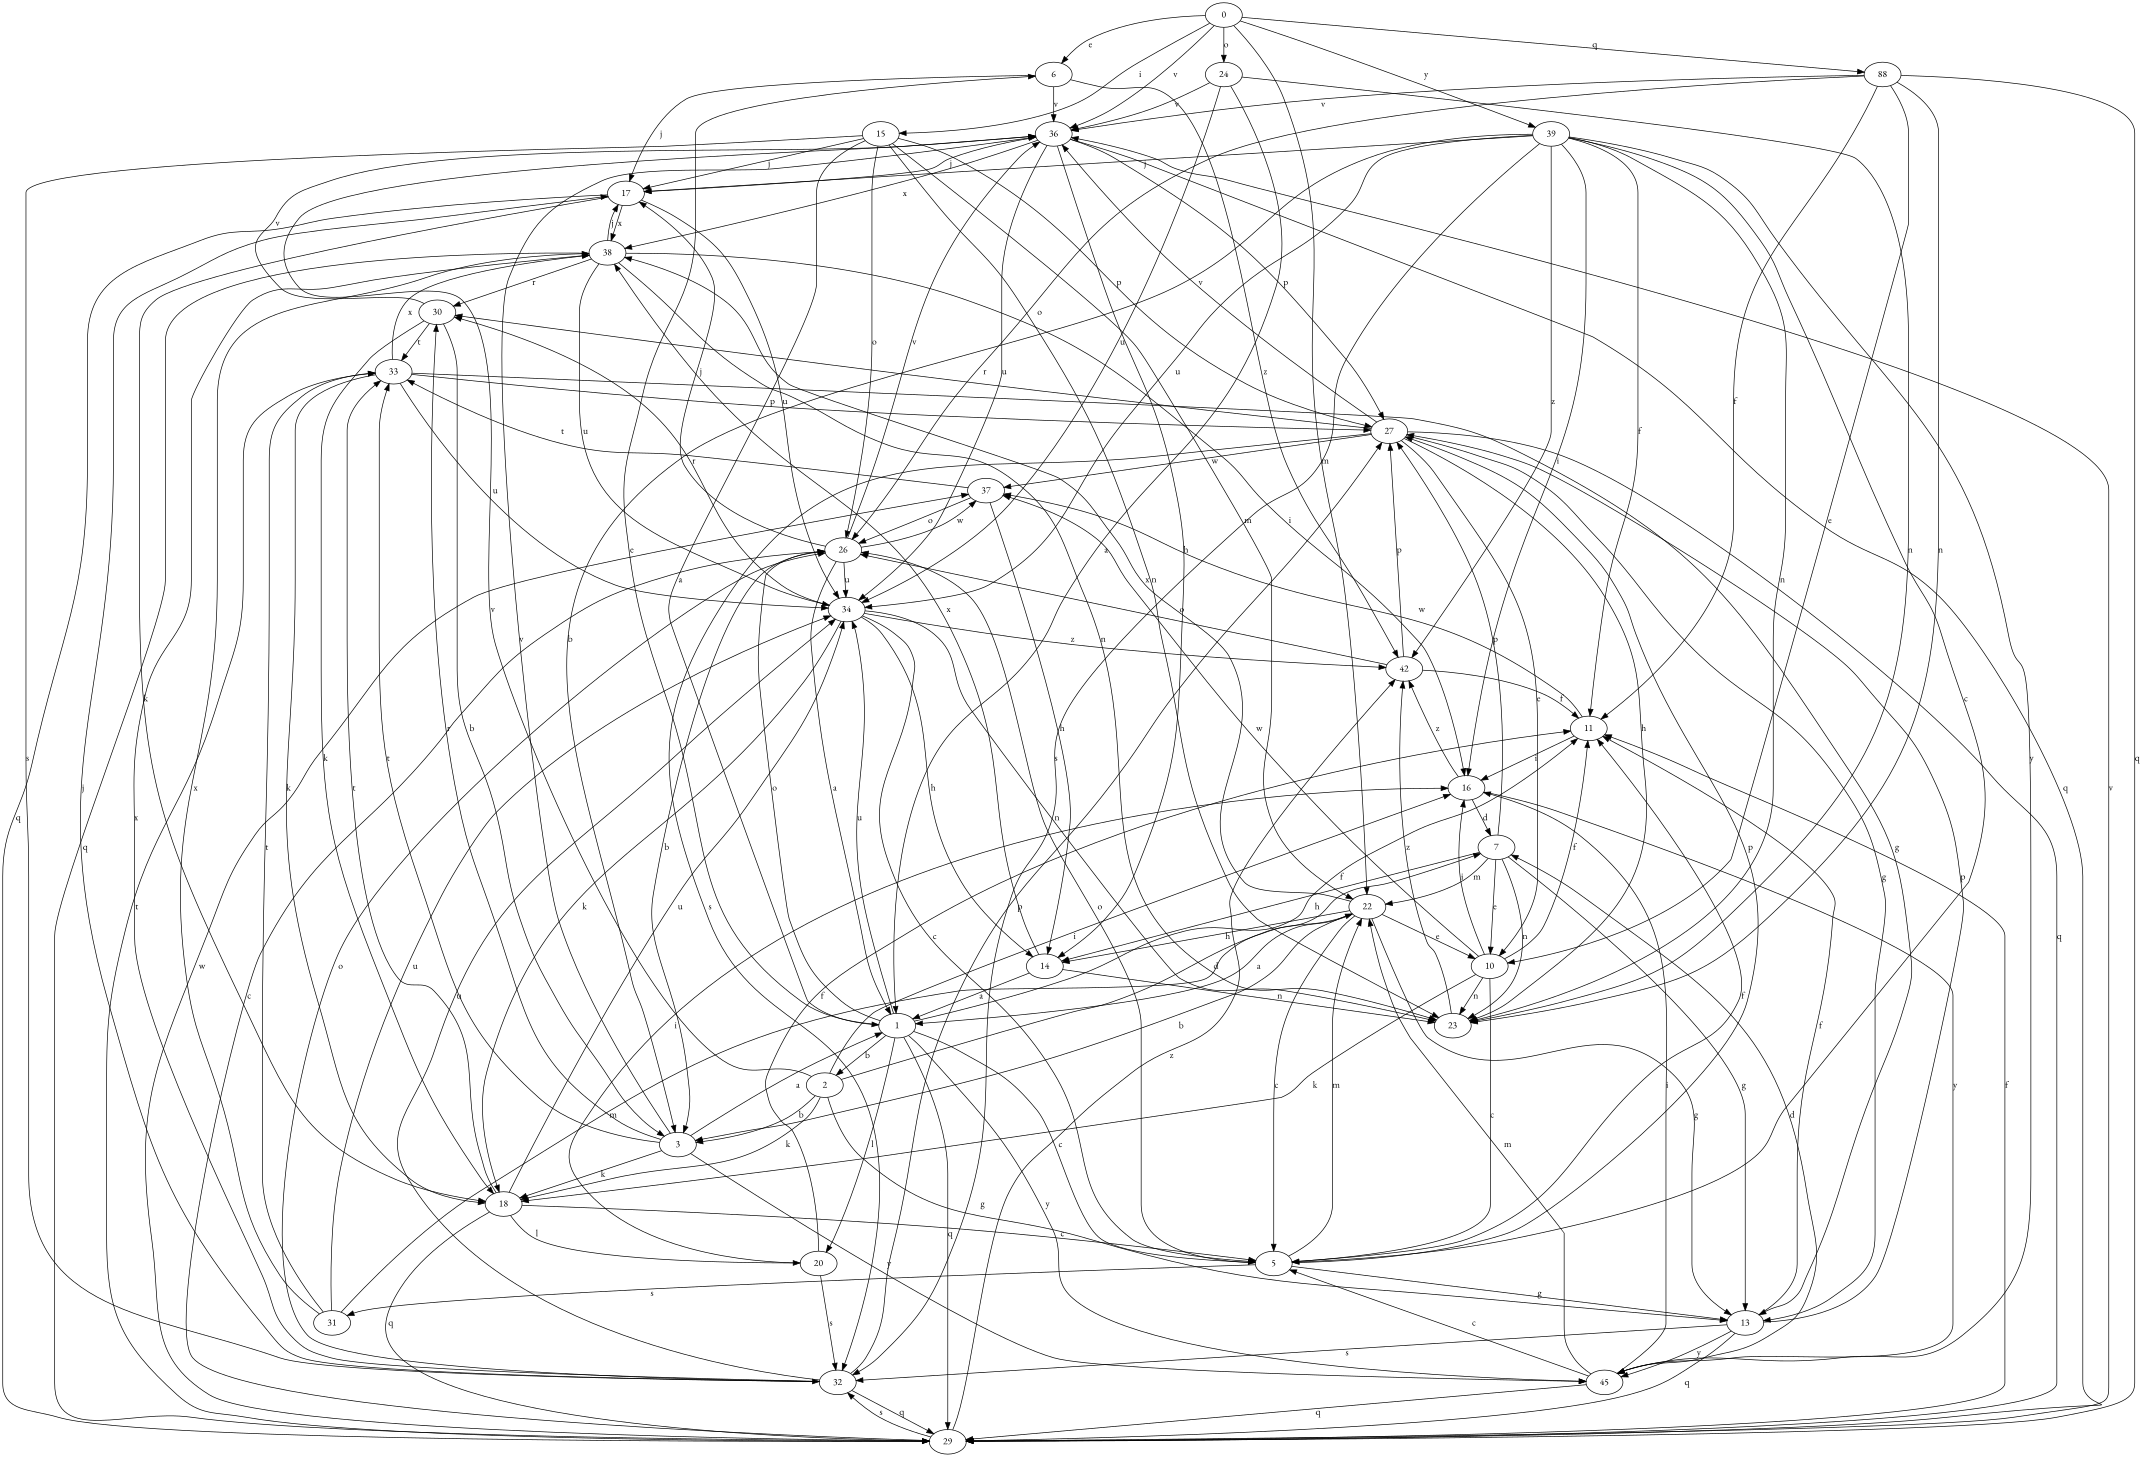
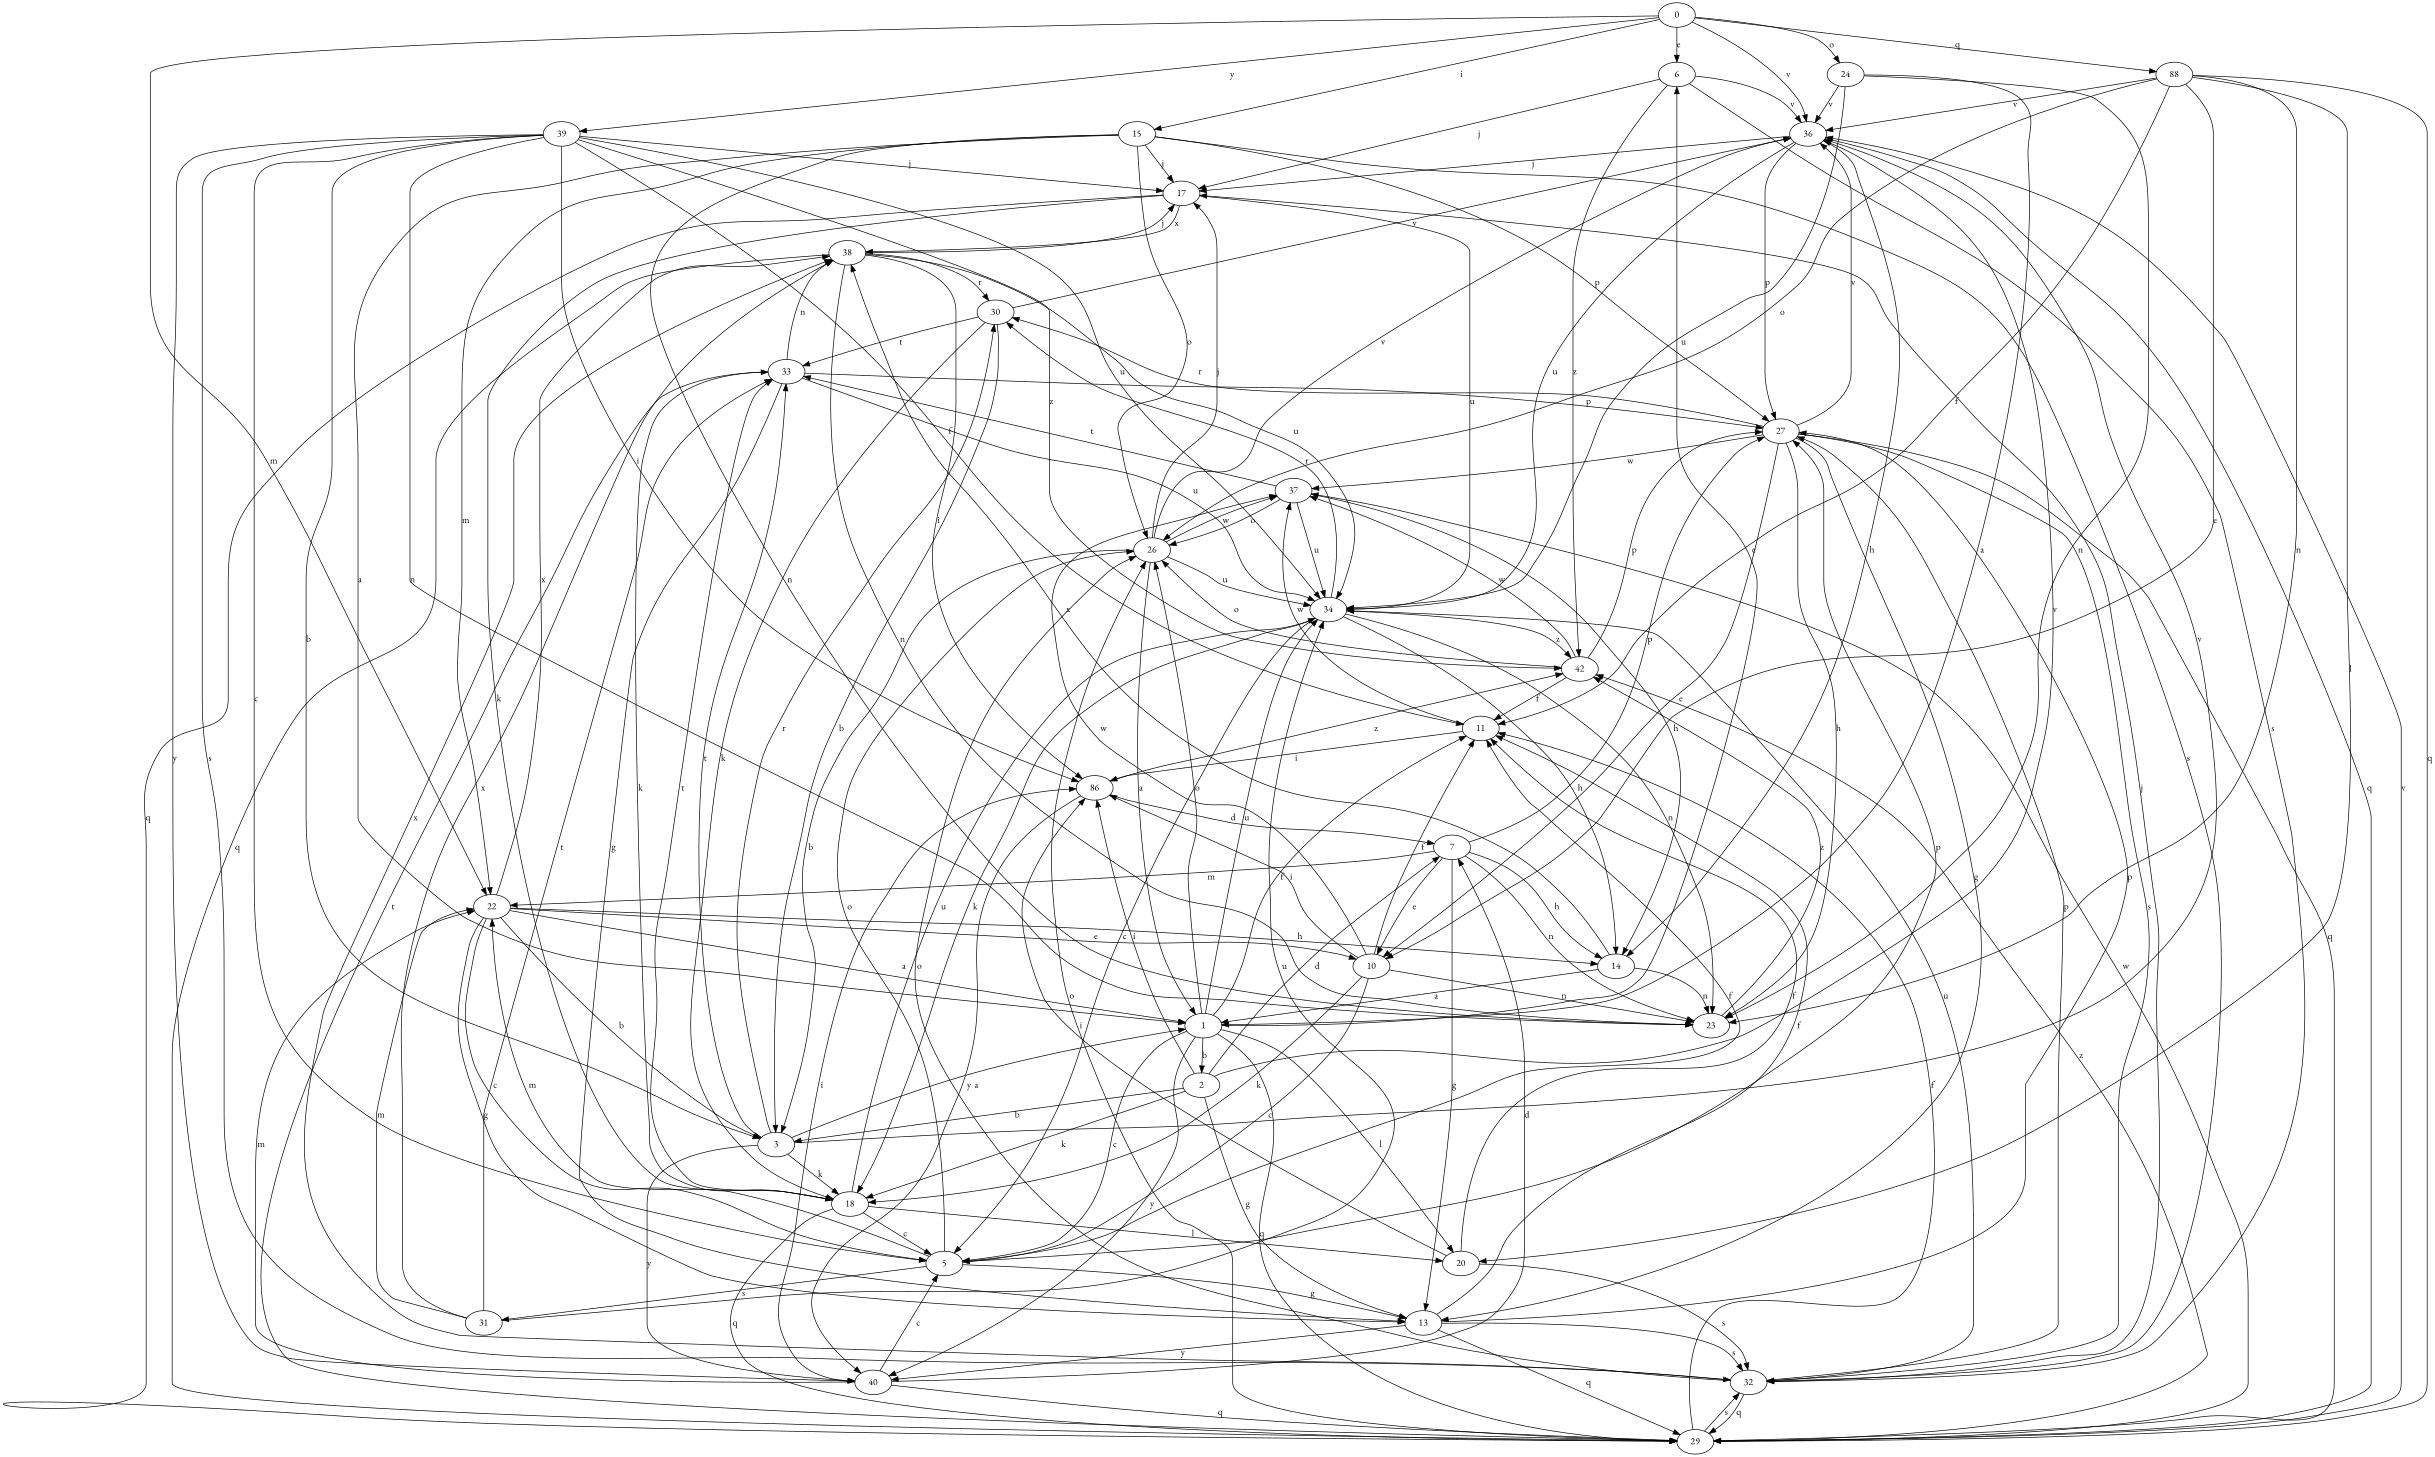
(836, 199) -> none
(410, 312) -> (803, 312)
none -> (1310, 547)
none -> (1458, 560)
(1466, 788) -> (1095, 788)
none -> (2283, 793)
none -> (2333, 906)
(250, 996) -> (1072, 996)
(1604, 1382) -> (873, 1382)
